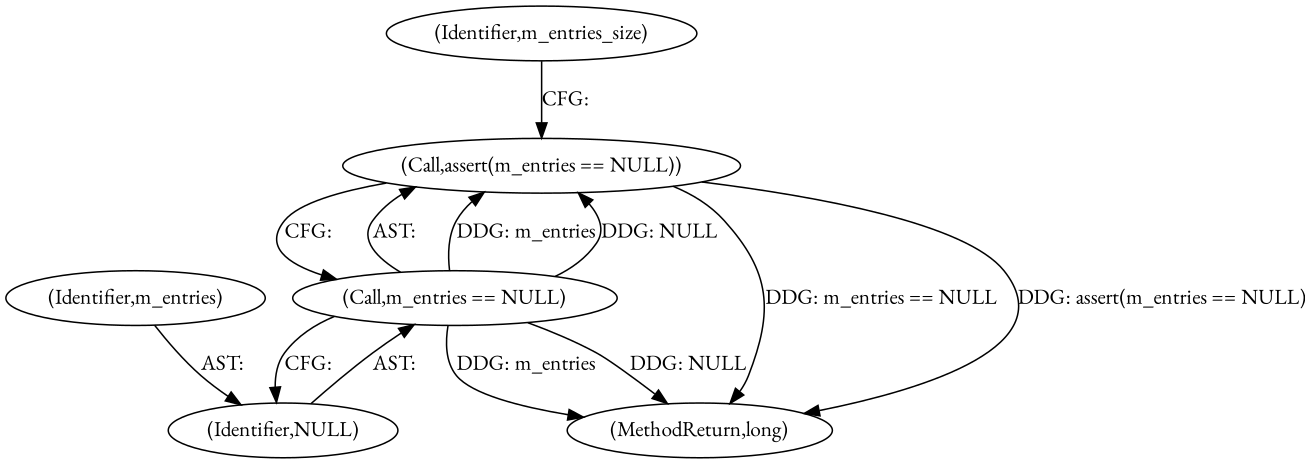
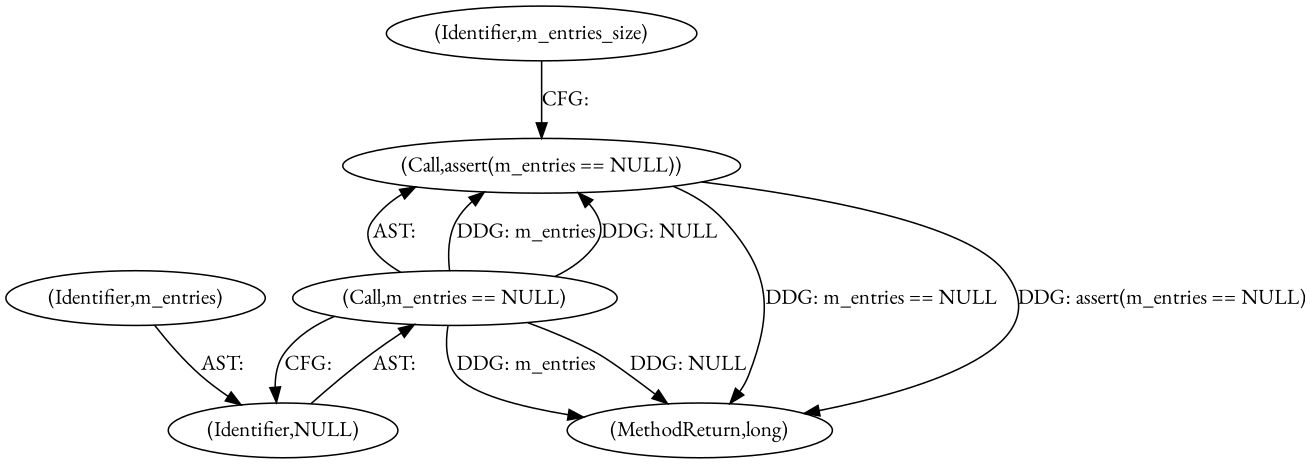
(295, 211) -> none
